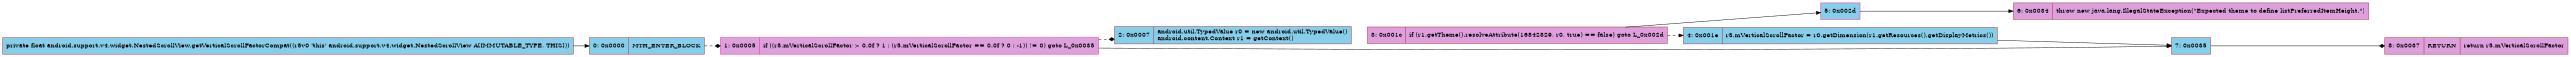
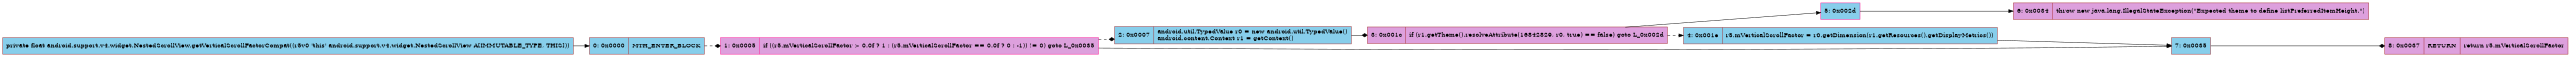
none -> (1357, 35)
